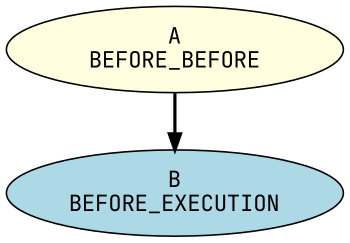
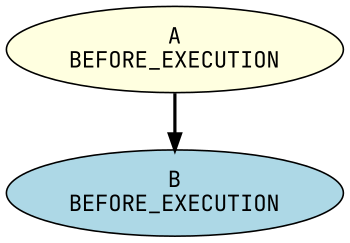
(175, 50) -> (175, 50)
